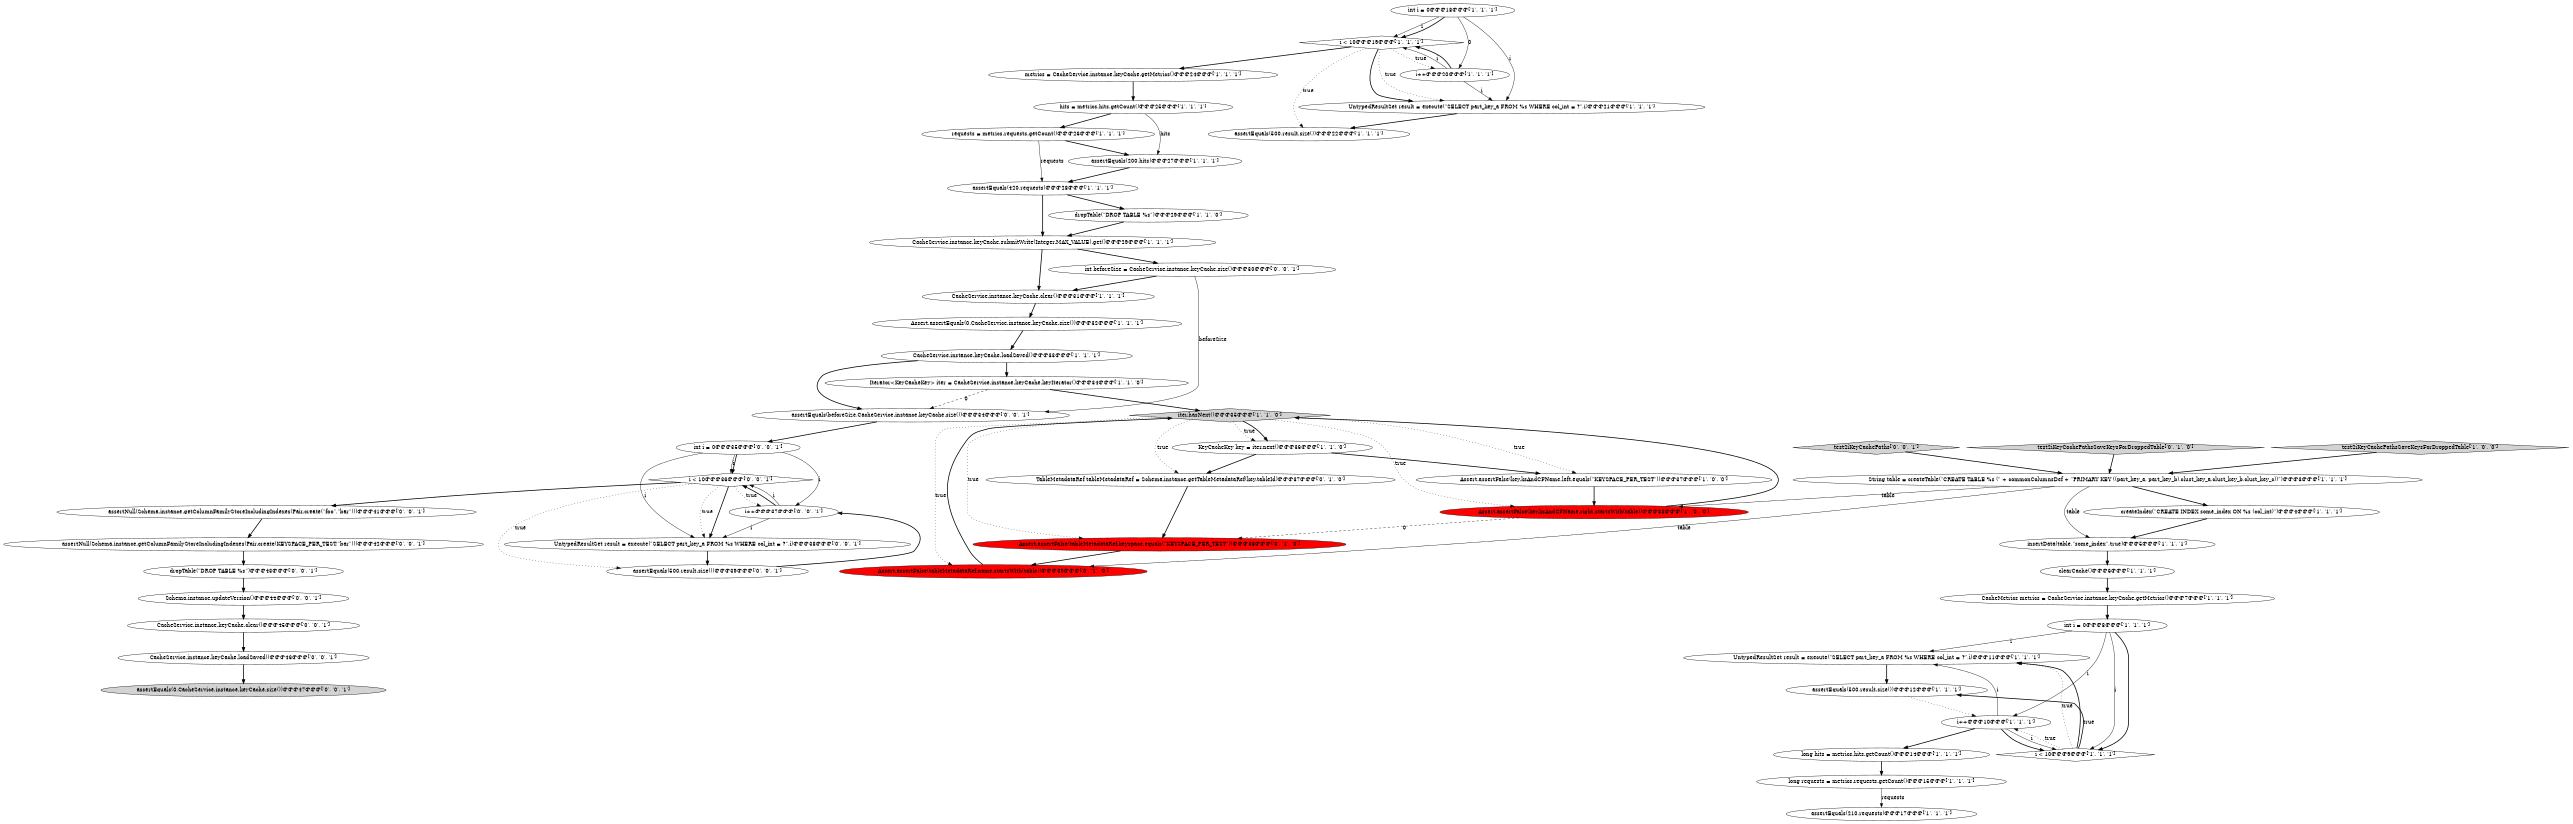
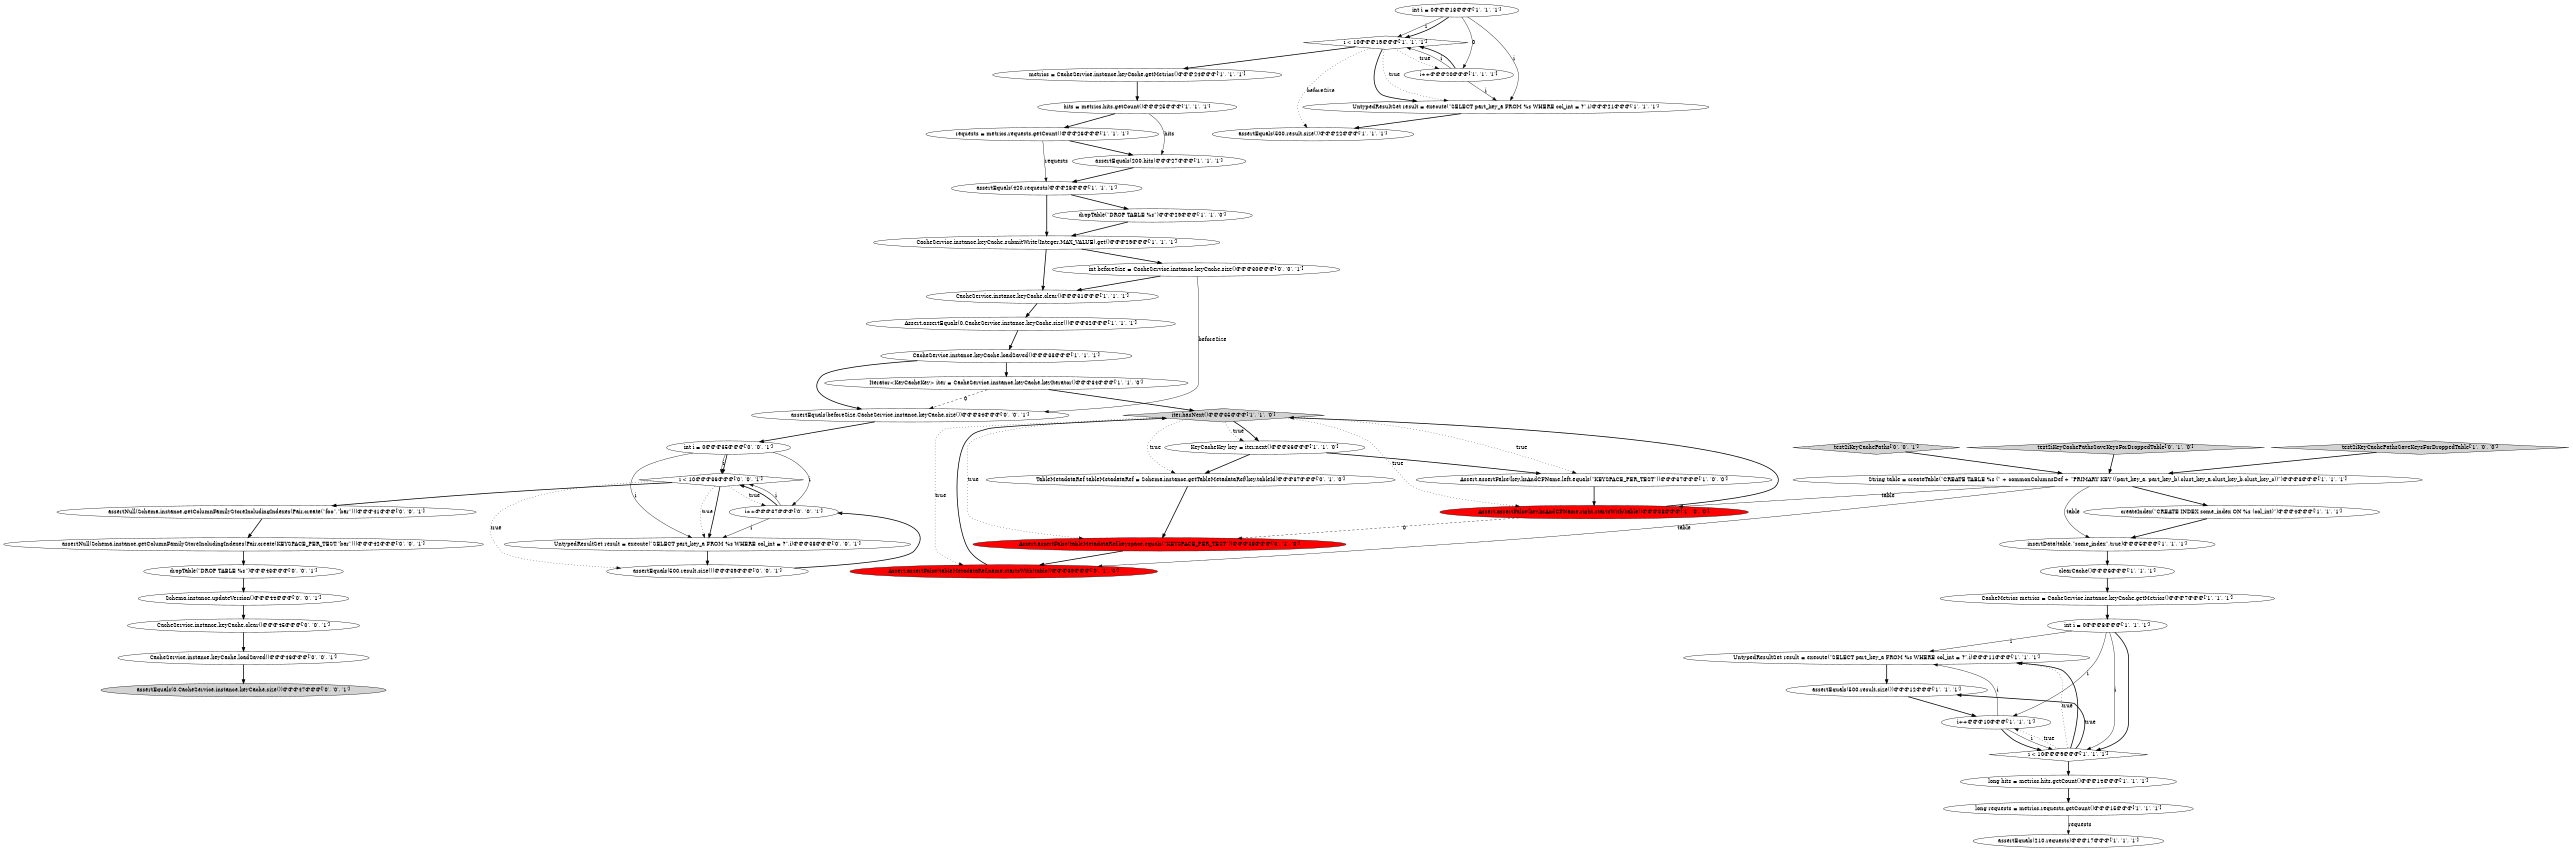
(1308, 91) -> (1321, 91)
(1940, 706) -> (1940, 706)
(1941, 738) -> (2068, 766)
